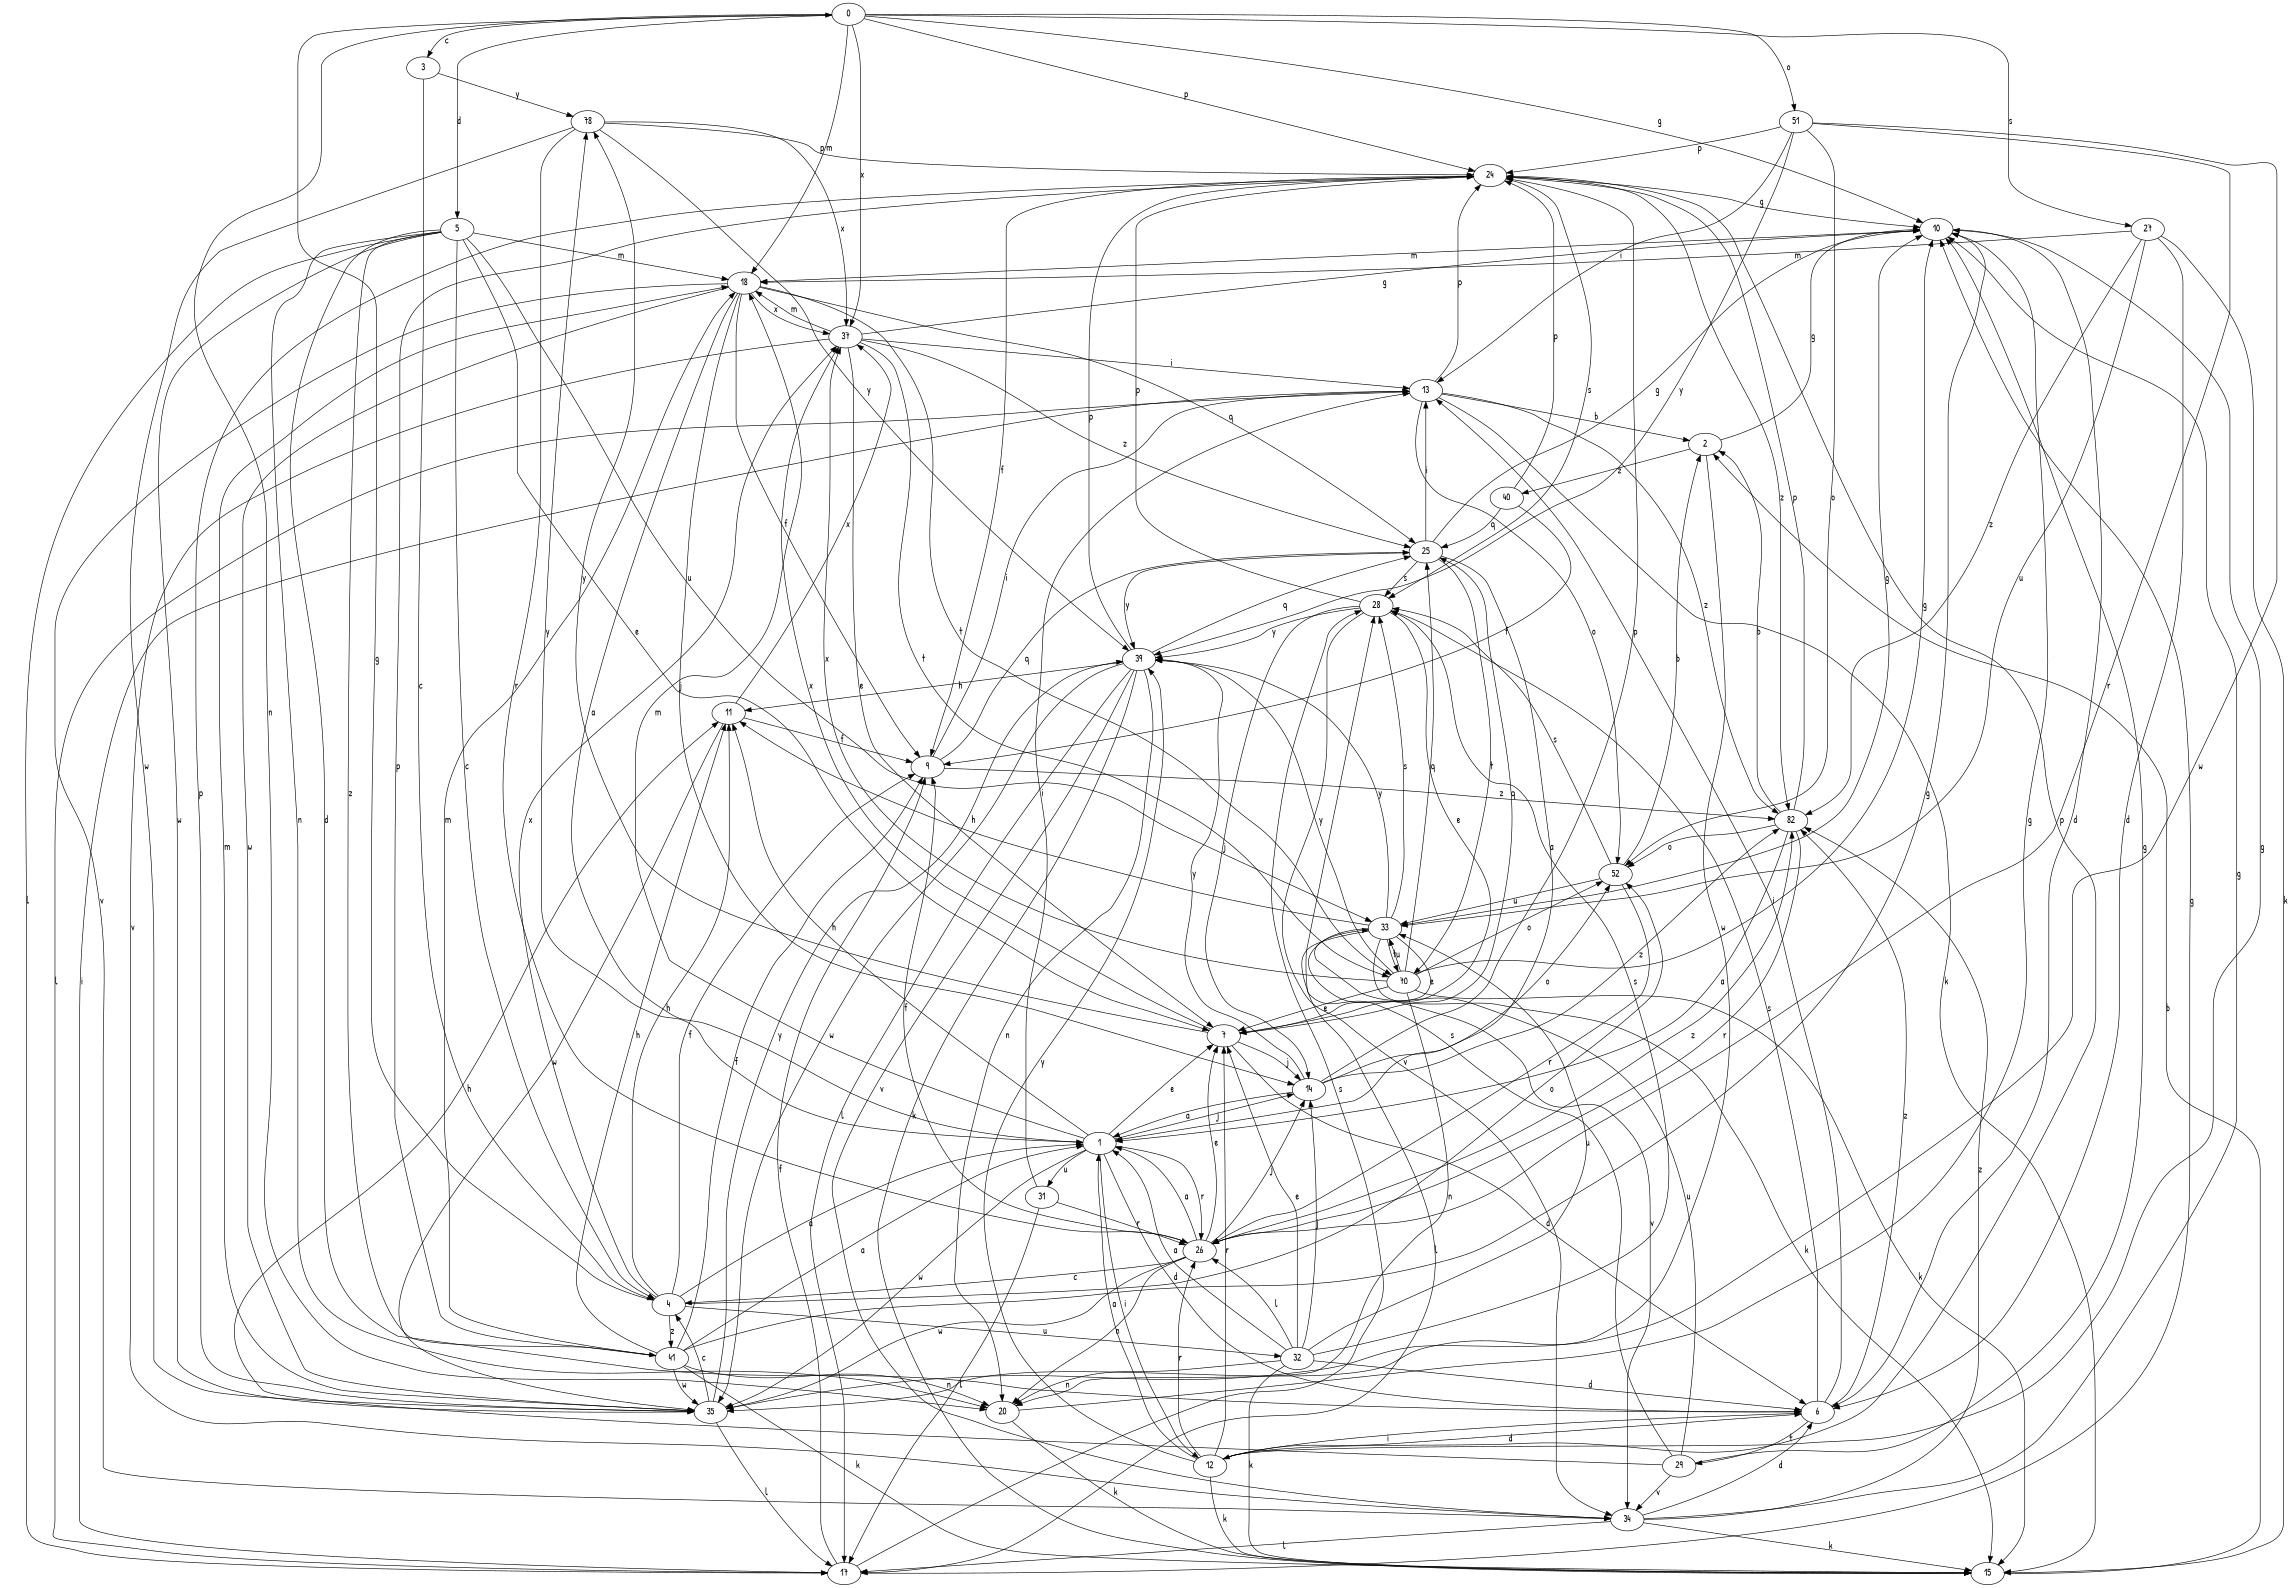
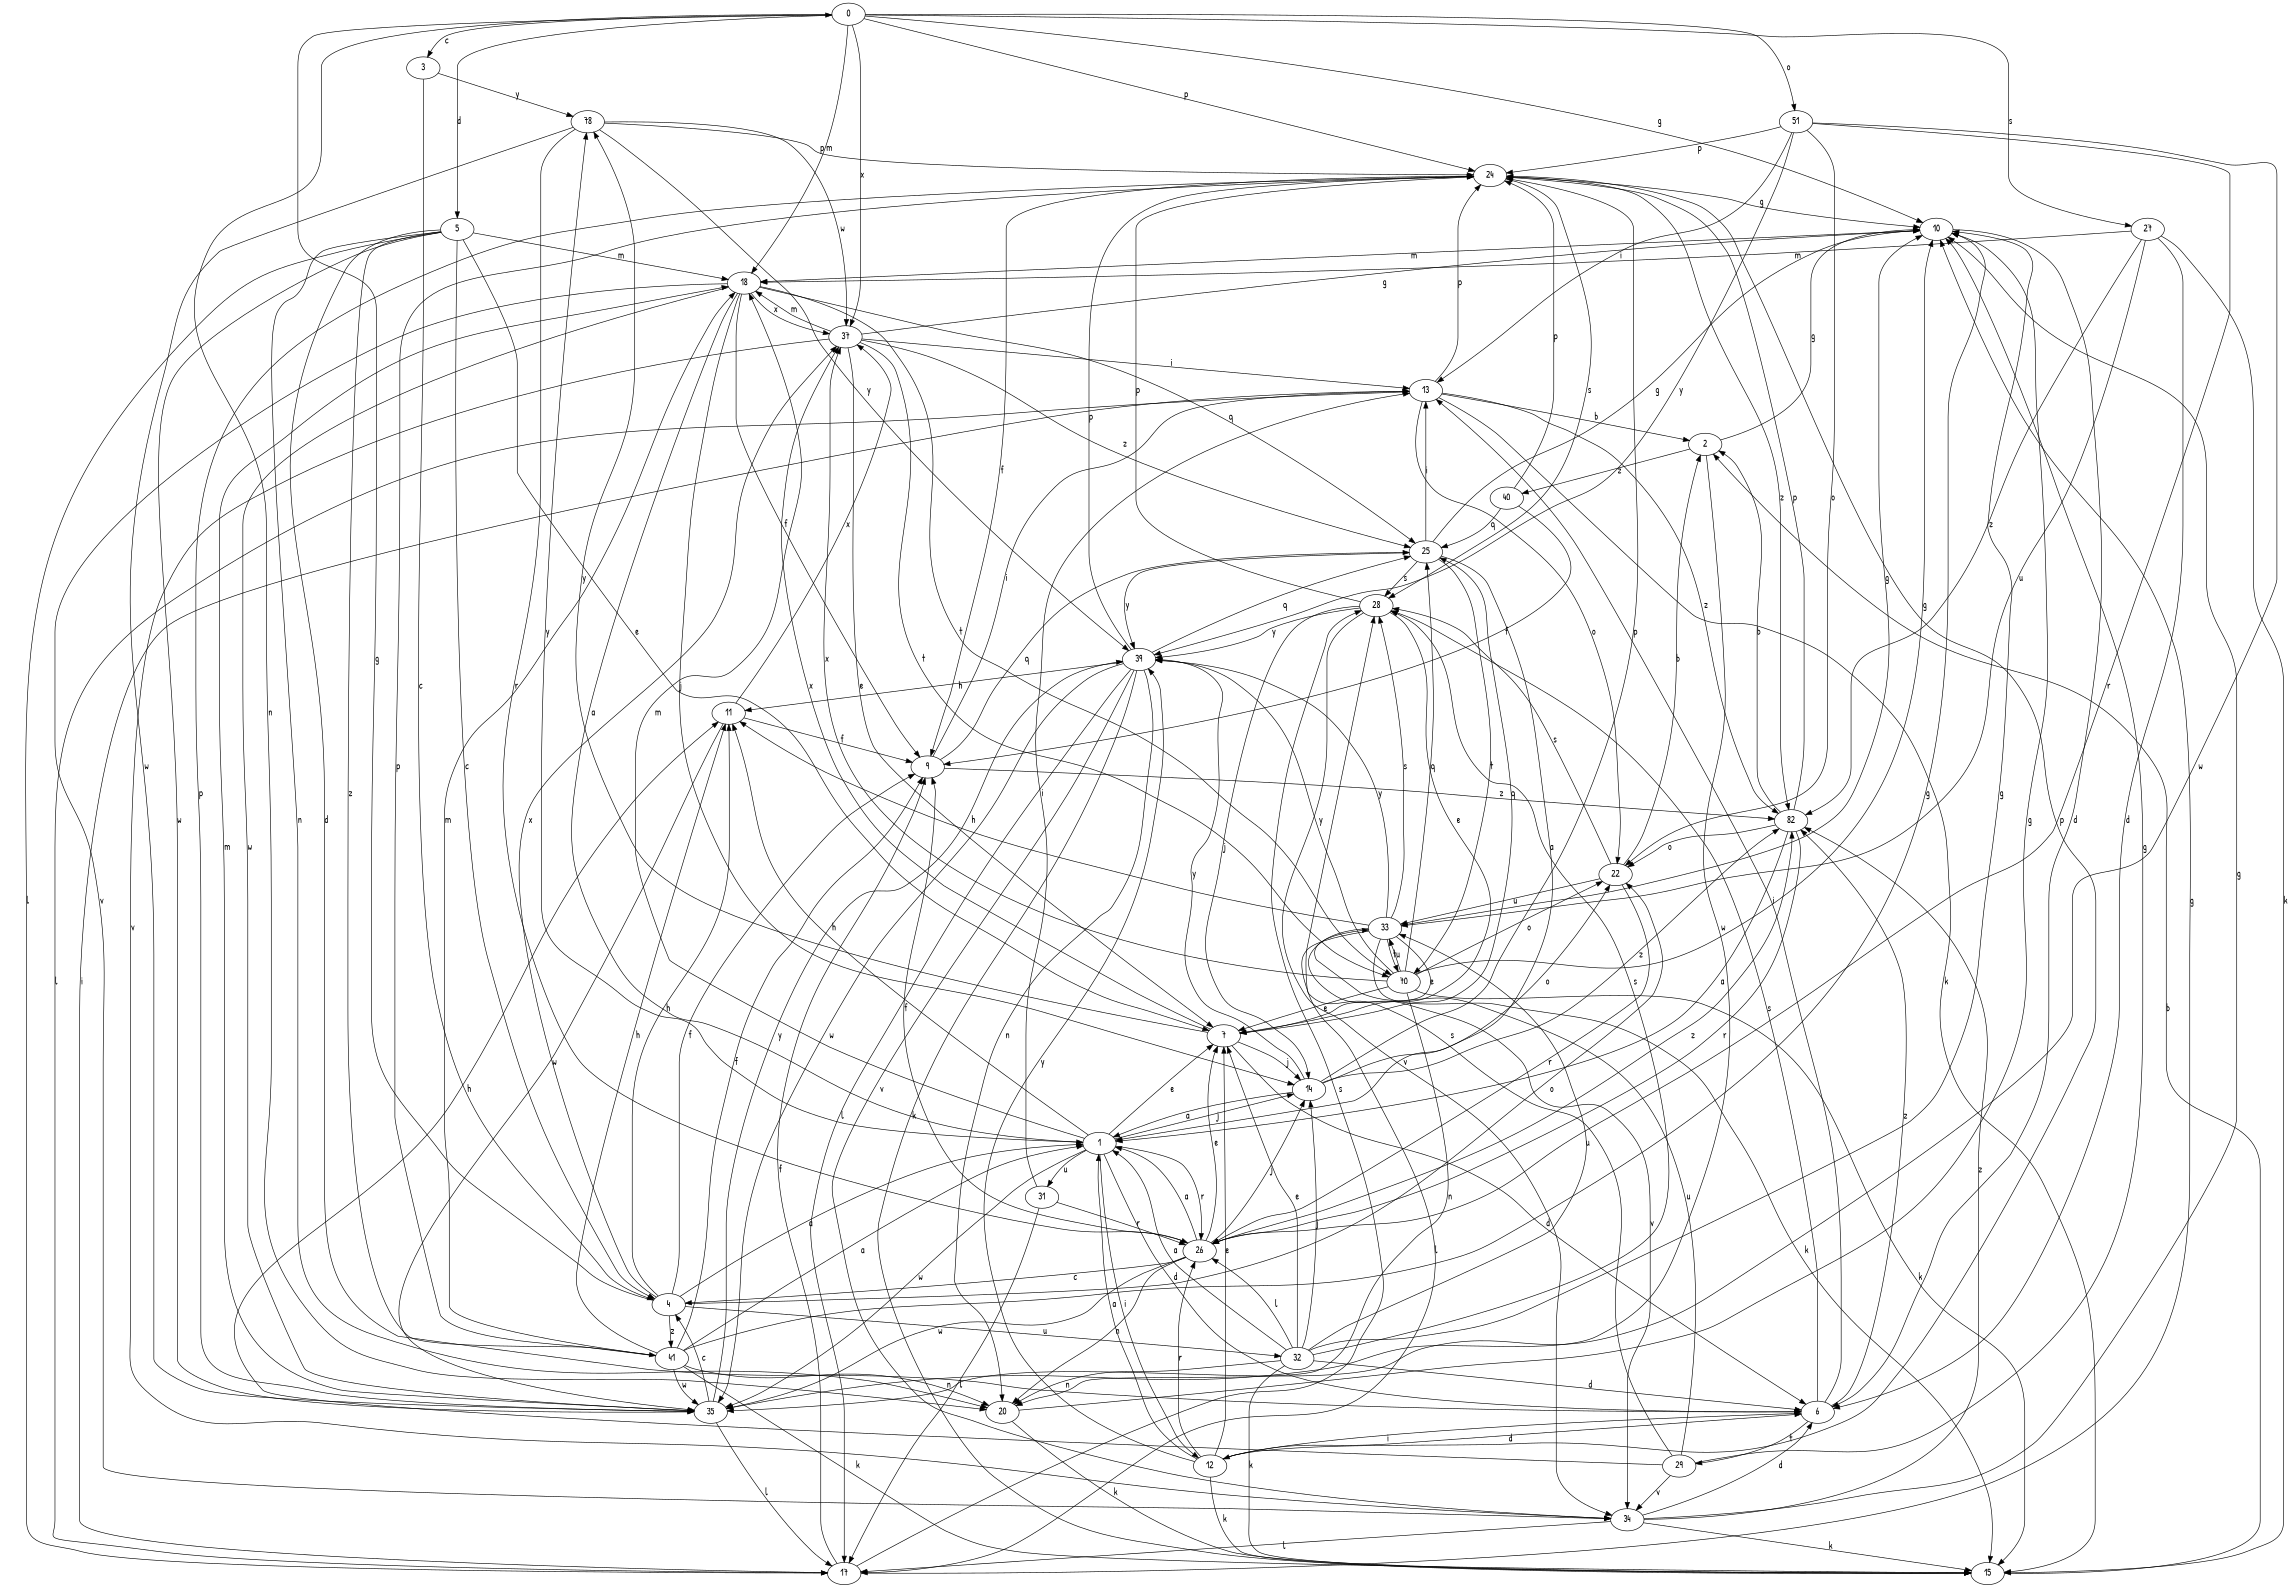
(843, 229) -> (843, 229)
(796, 697) -> none
(1616, 875) -> (1616, 875)
(2154, 1192) -> (1968, 1018)
(1227, 1251) -> (1227, 1251)
